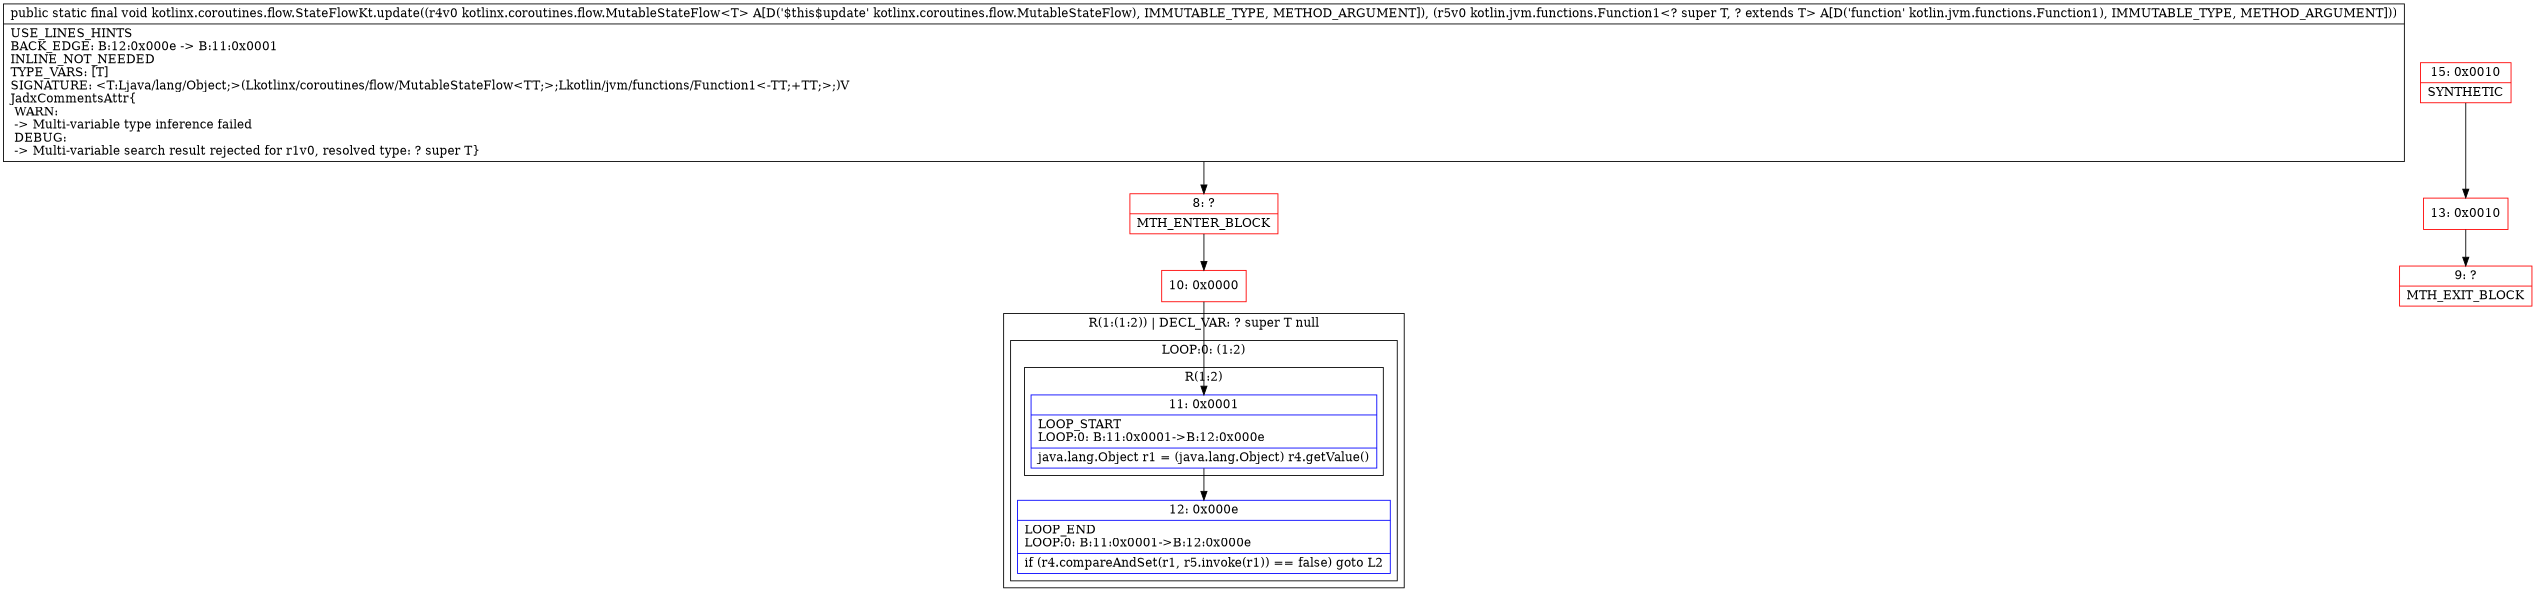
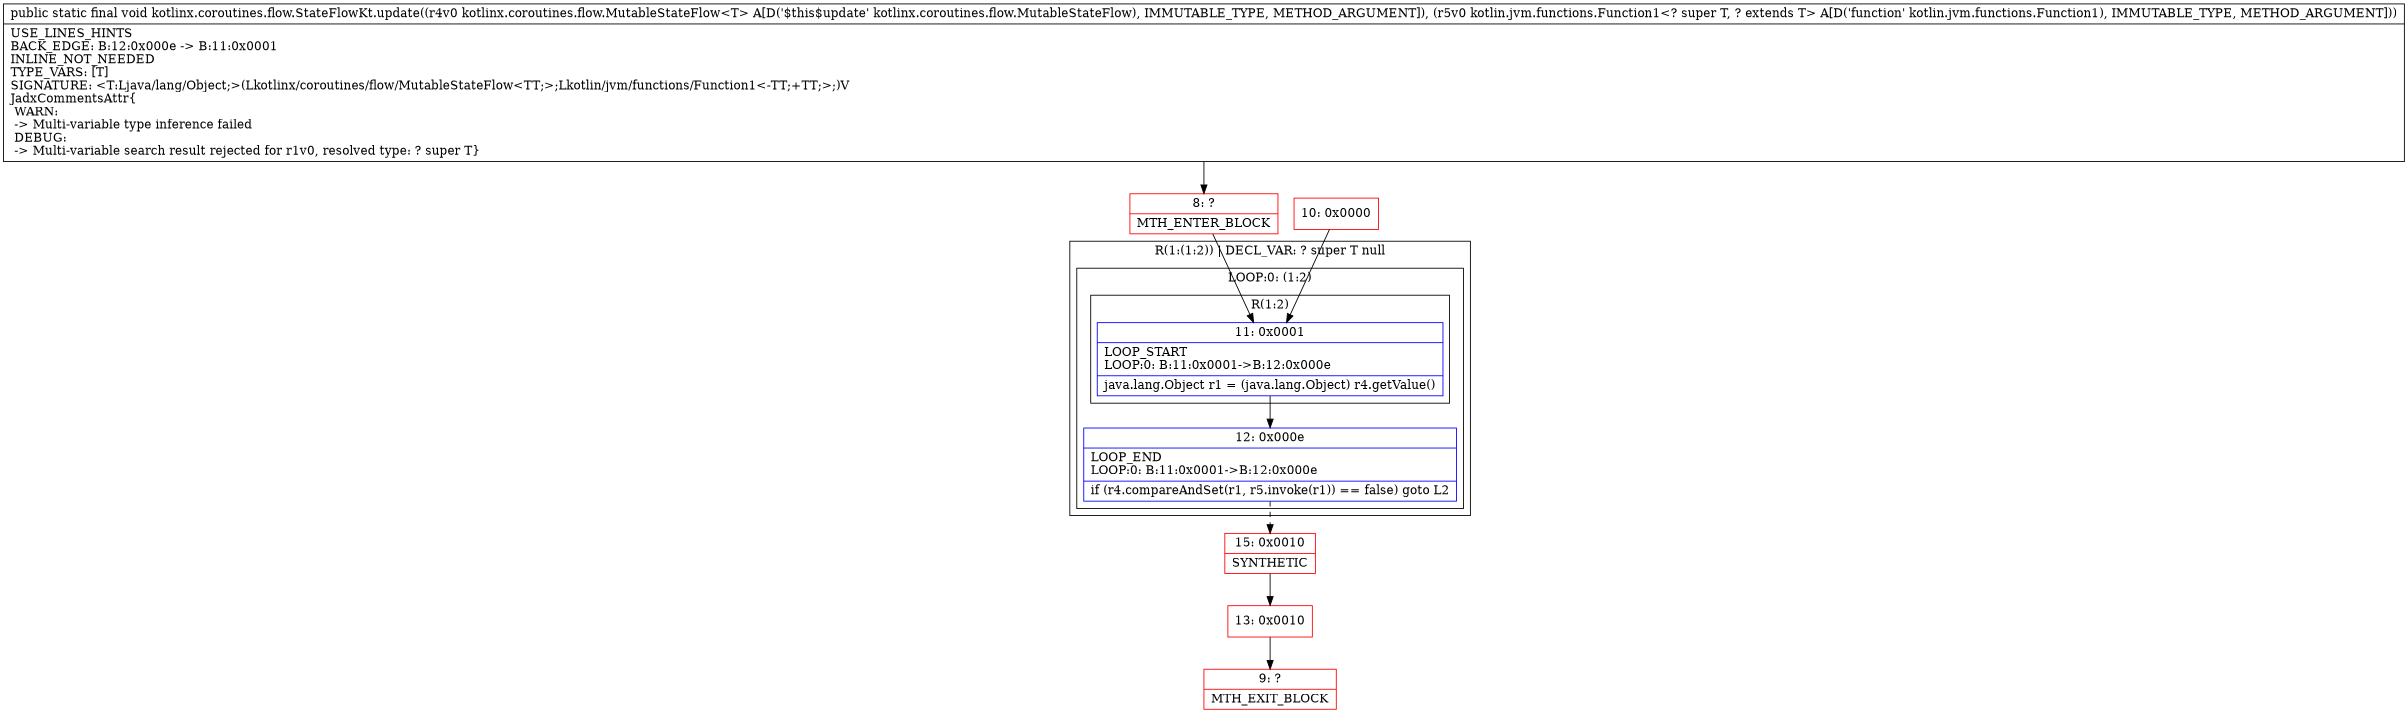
(1204, 248) -> (1231, 274)
none -> (1270, 513)
